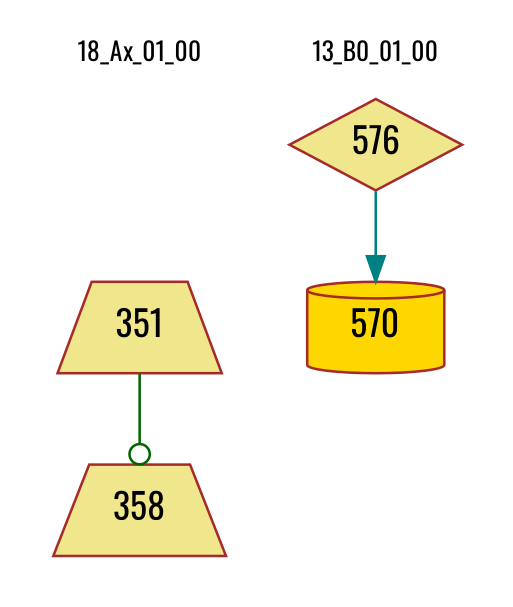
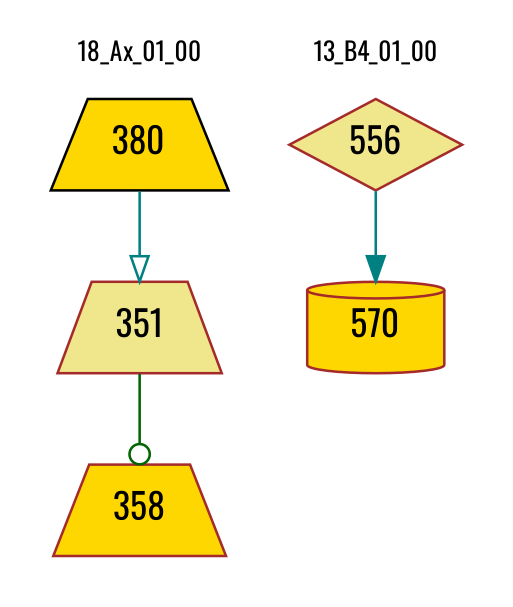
(376, 55) -> (376, 55)
none -> (140, 145)
(376, 145) -> (376, 145)
(140, 510) -> (140, 510)
